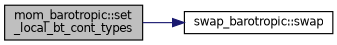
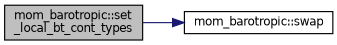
(259, 23) -> (259, 23)
